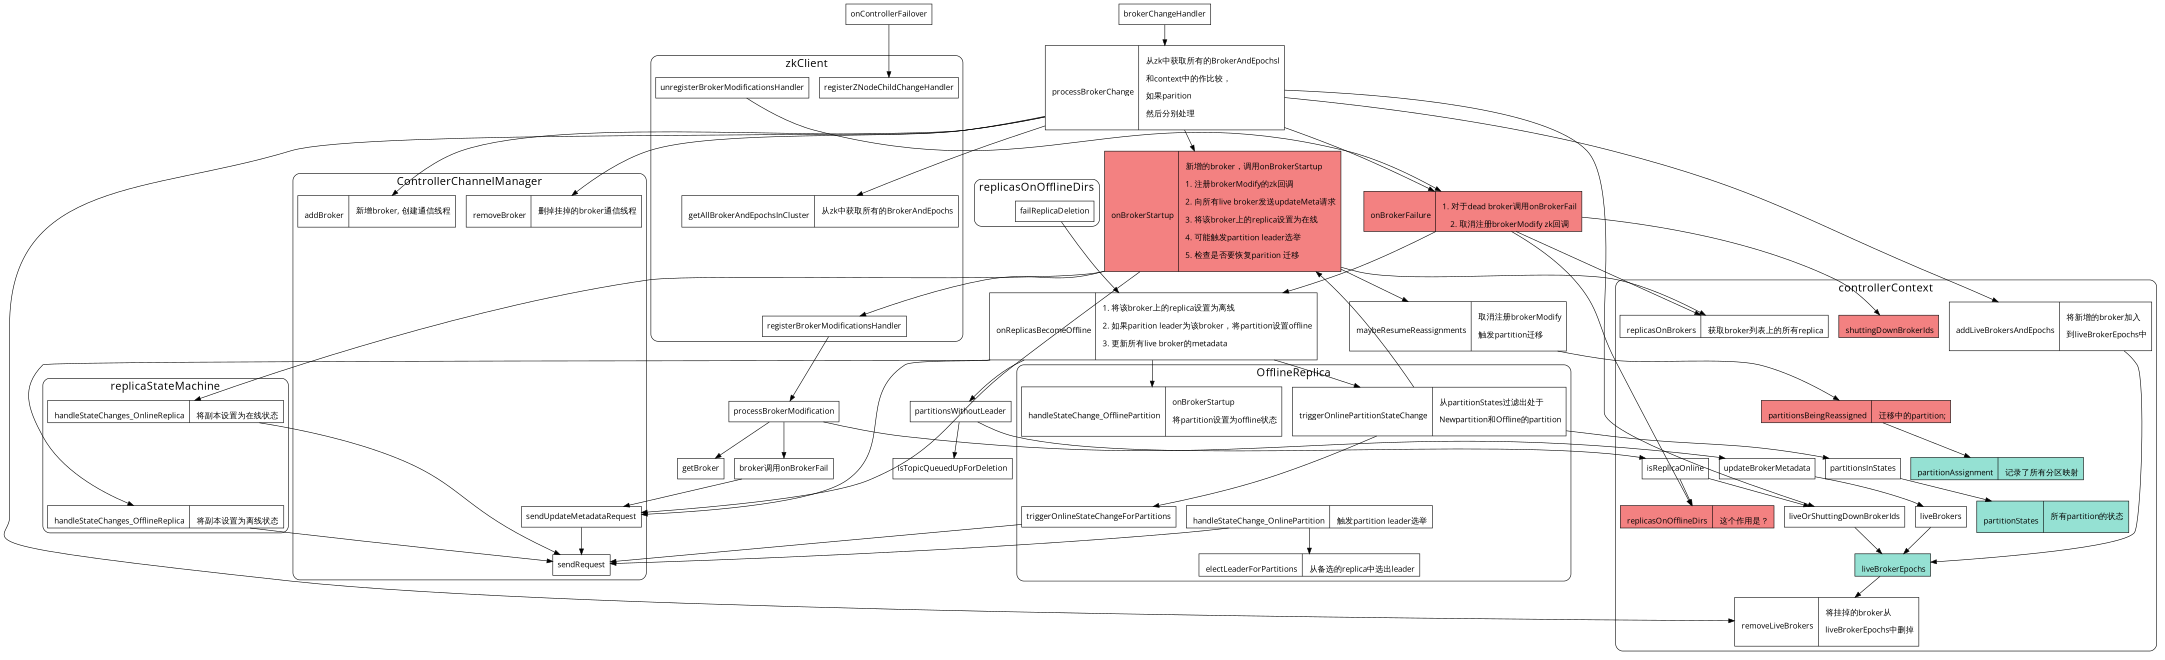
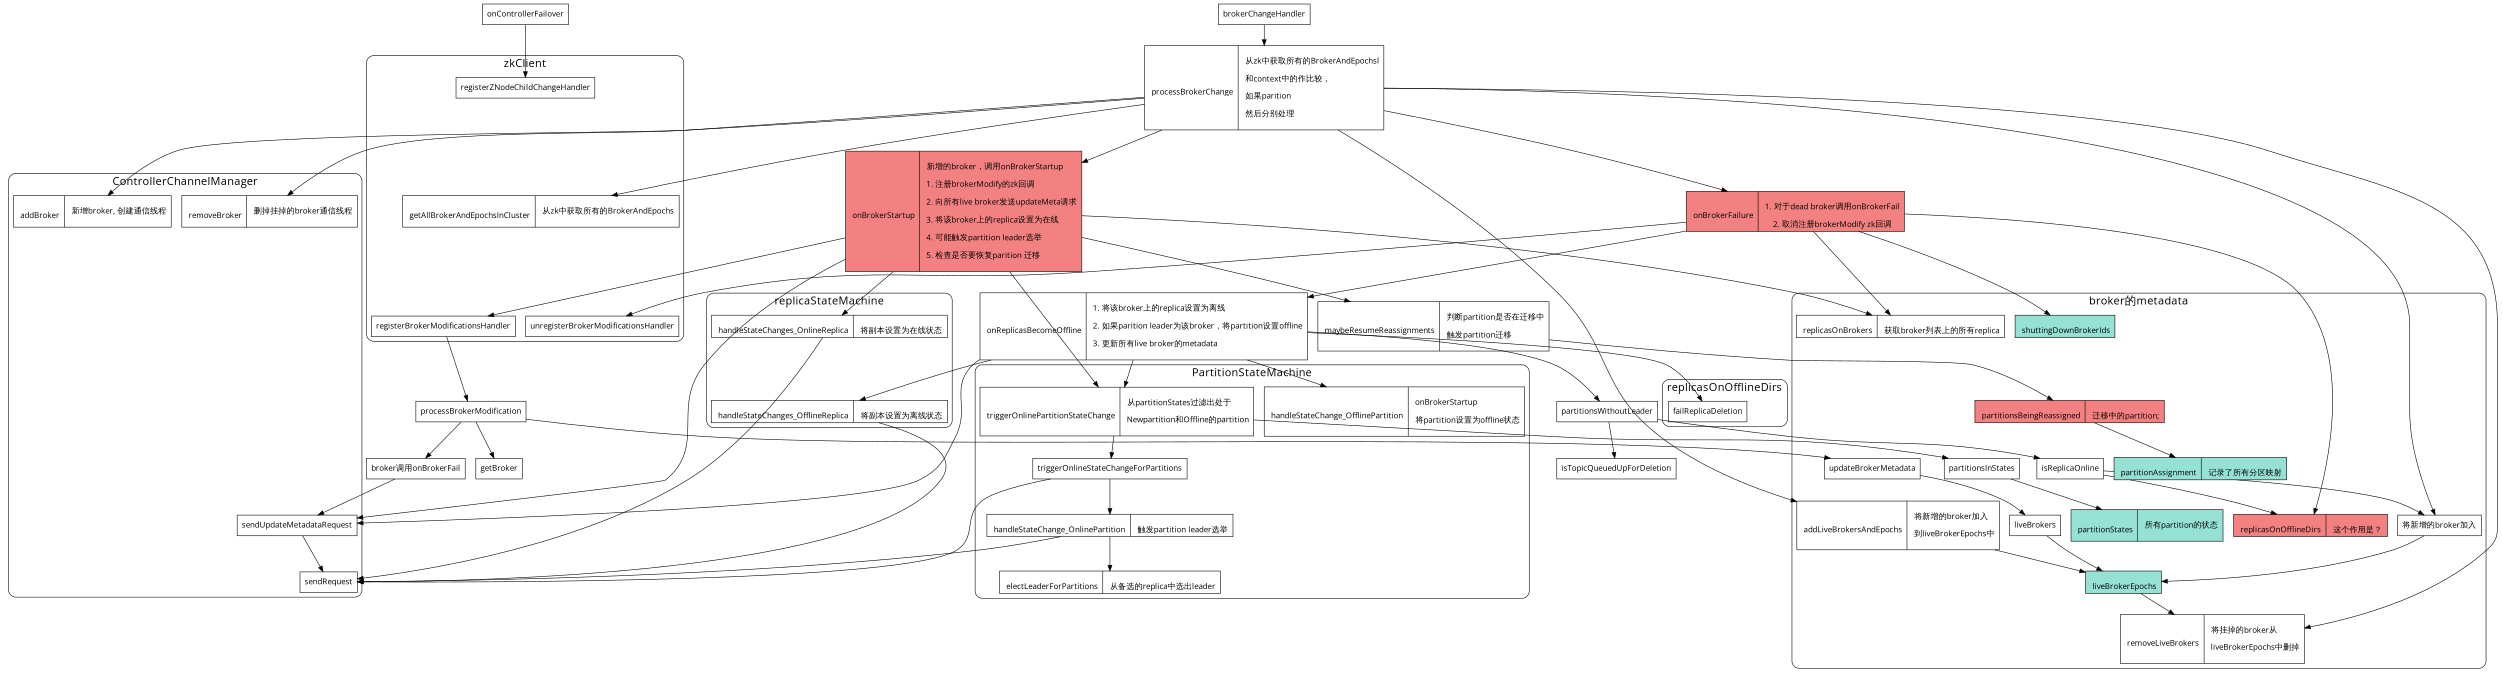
(1091, 141) -> (1158, 267)
(1087, 256) -> (1511, 344)
(1886, 289) -> (2139, 302)
(1519, 317) -> (1494, 317)
(1889, 326) -> (2065, 326)
(1370, 329) -> (1052, 327)
(1294, 373) -> (1252, 373)
none -> (1110, 494)
(1845, 517) -> (2440, 525)
